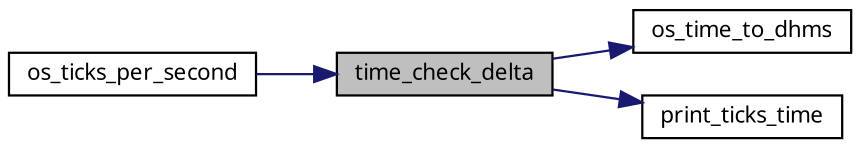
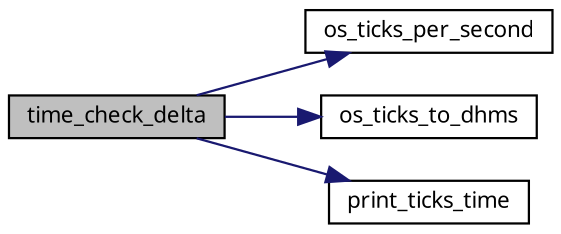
(742, 31) -> (429, 117)
(285, 74) -> (262, 77)
